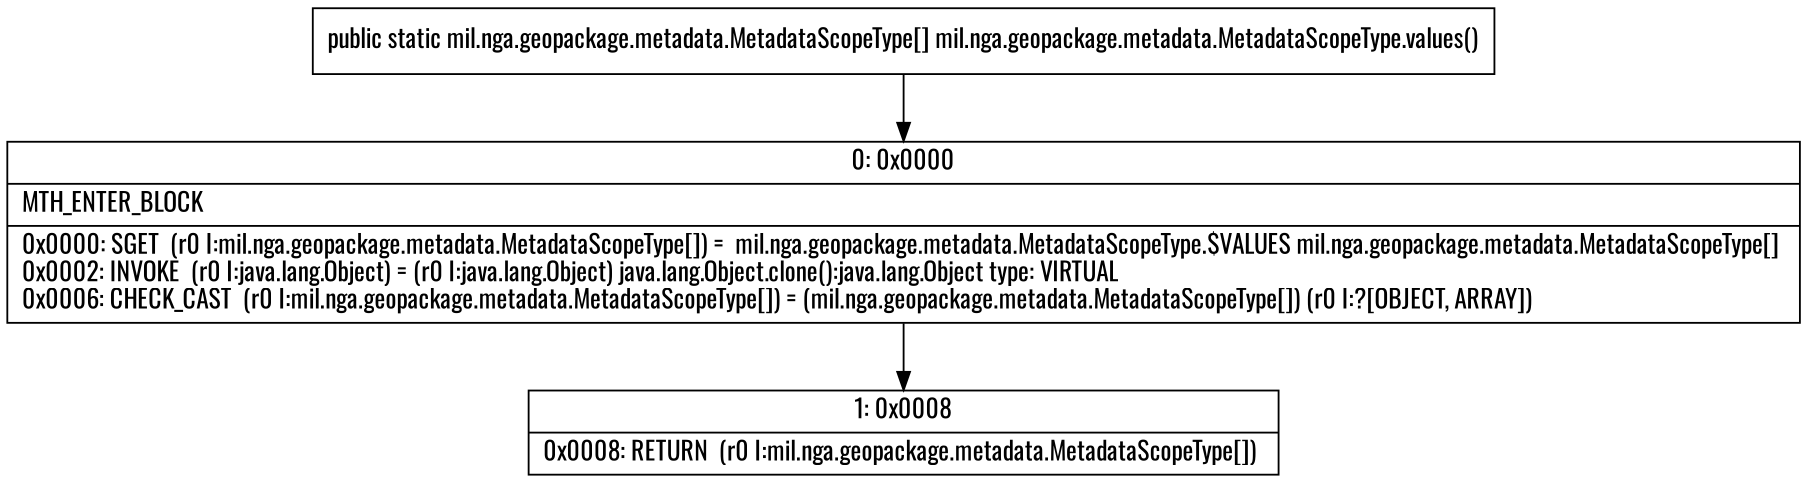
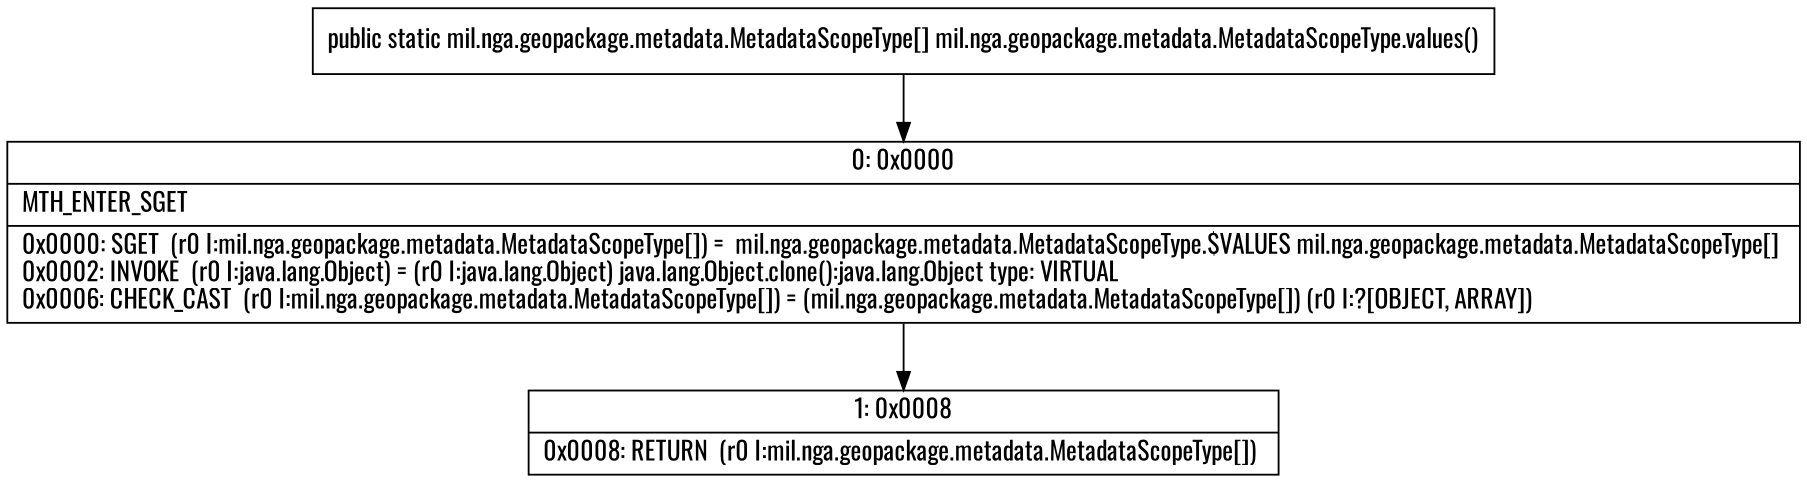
(113, 204) -> (105, 204)
